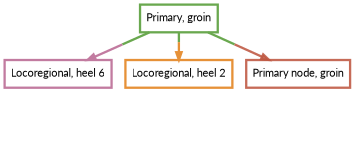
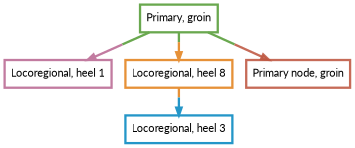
(58, 74) -> (58, 74)
(179, 74) -> (179, 74)
none -> (179, 129)
